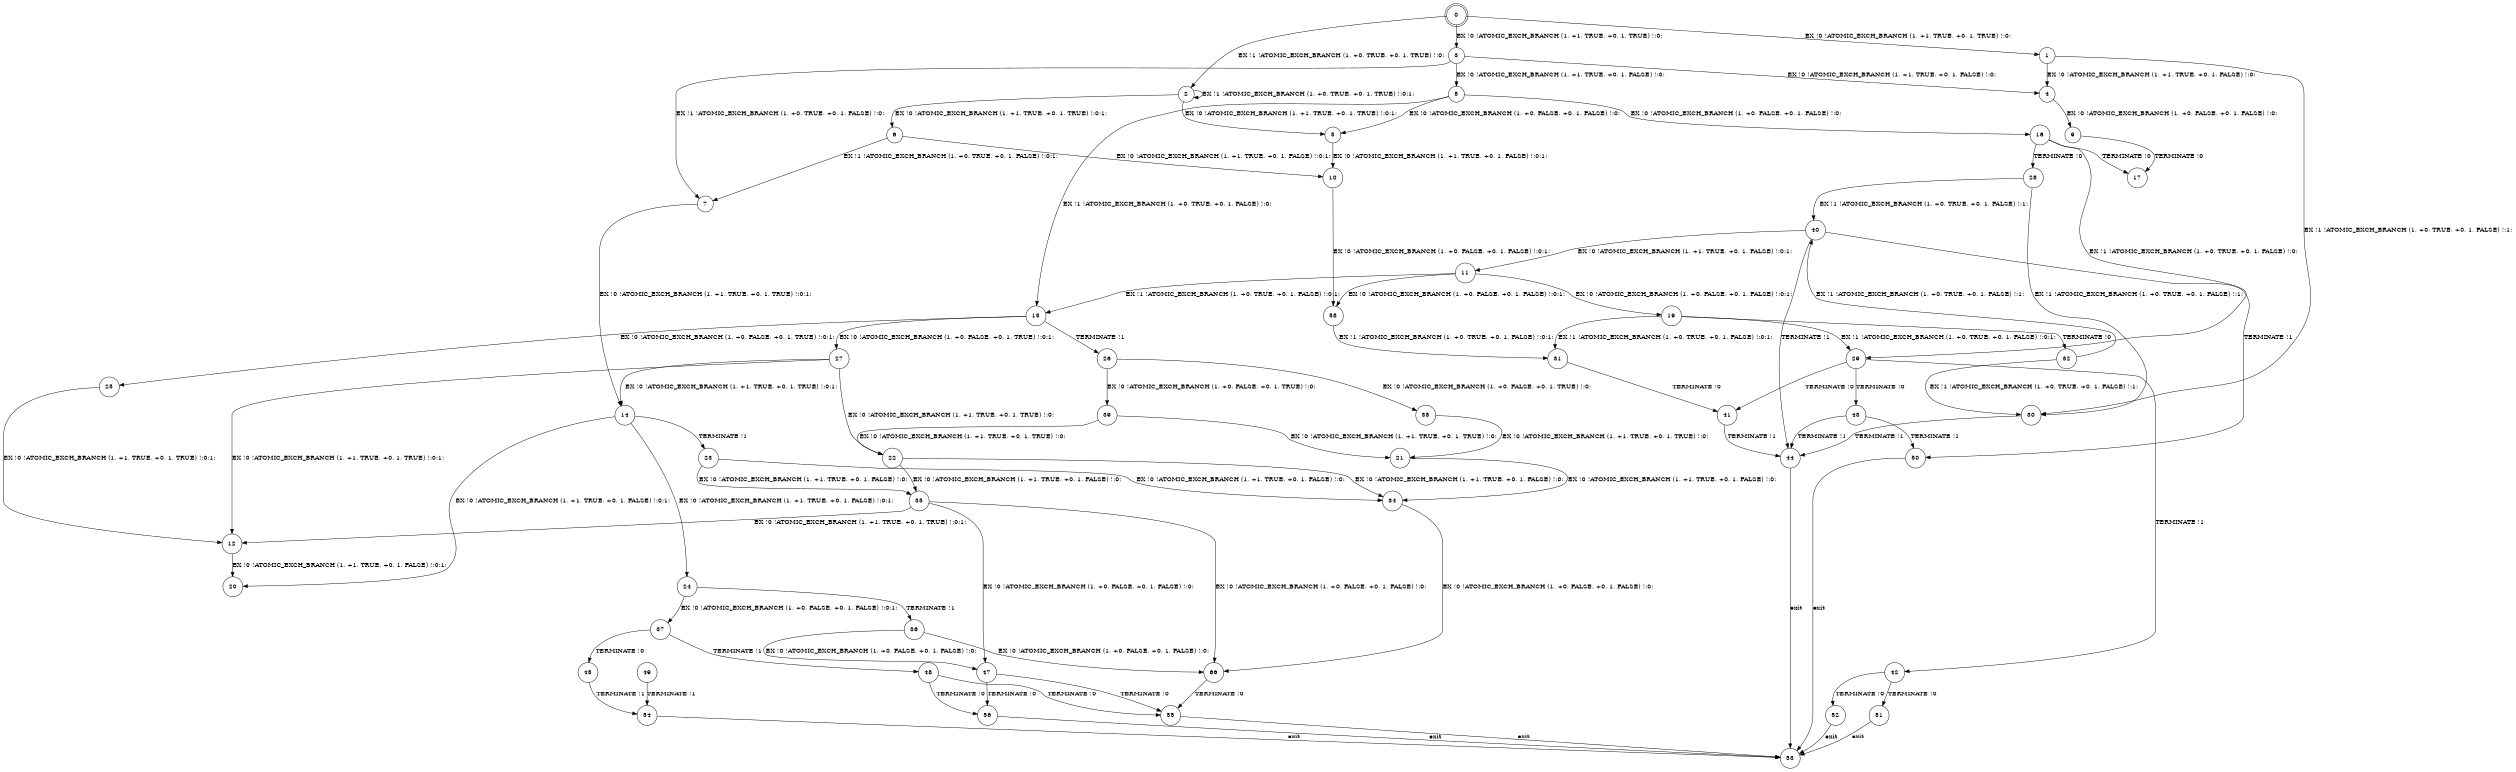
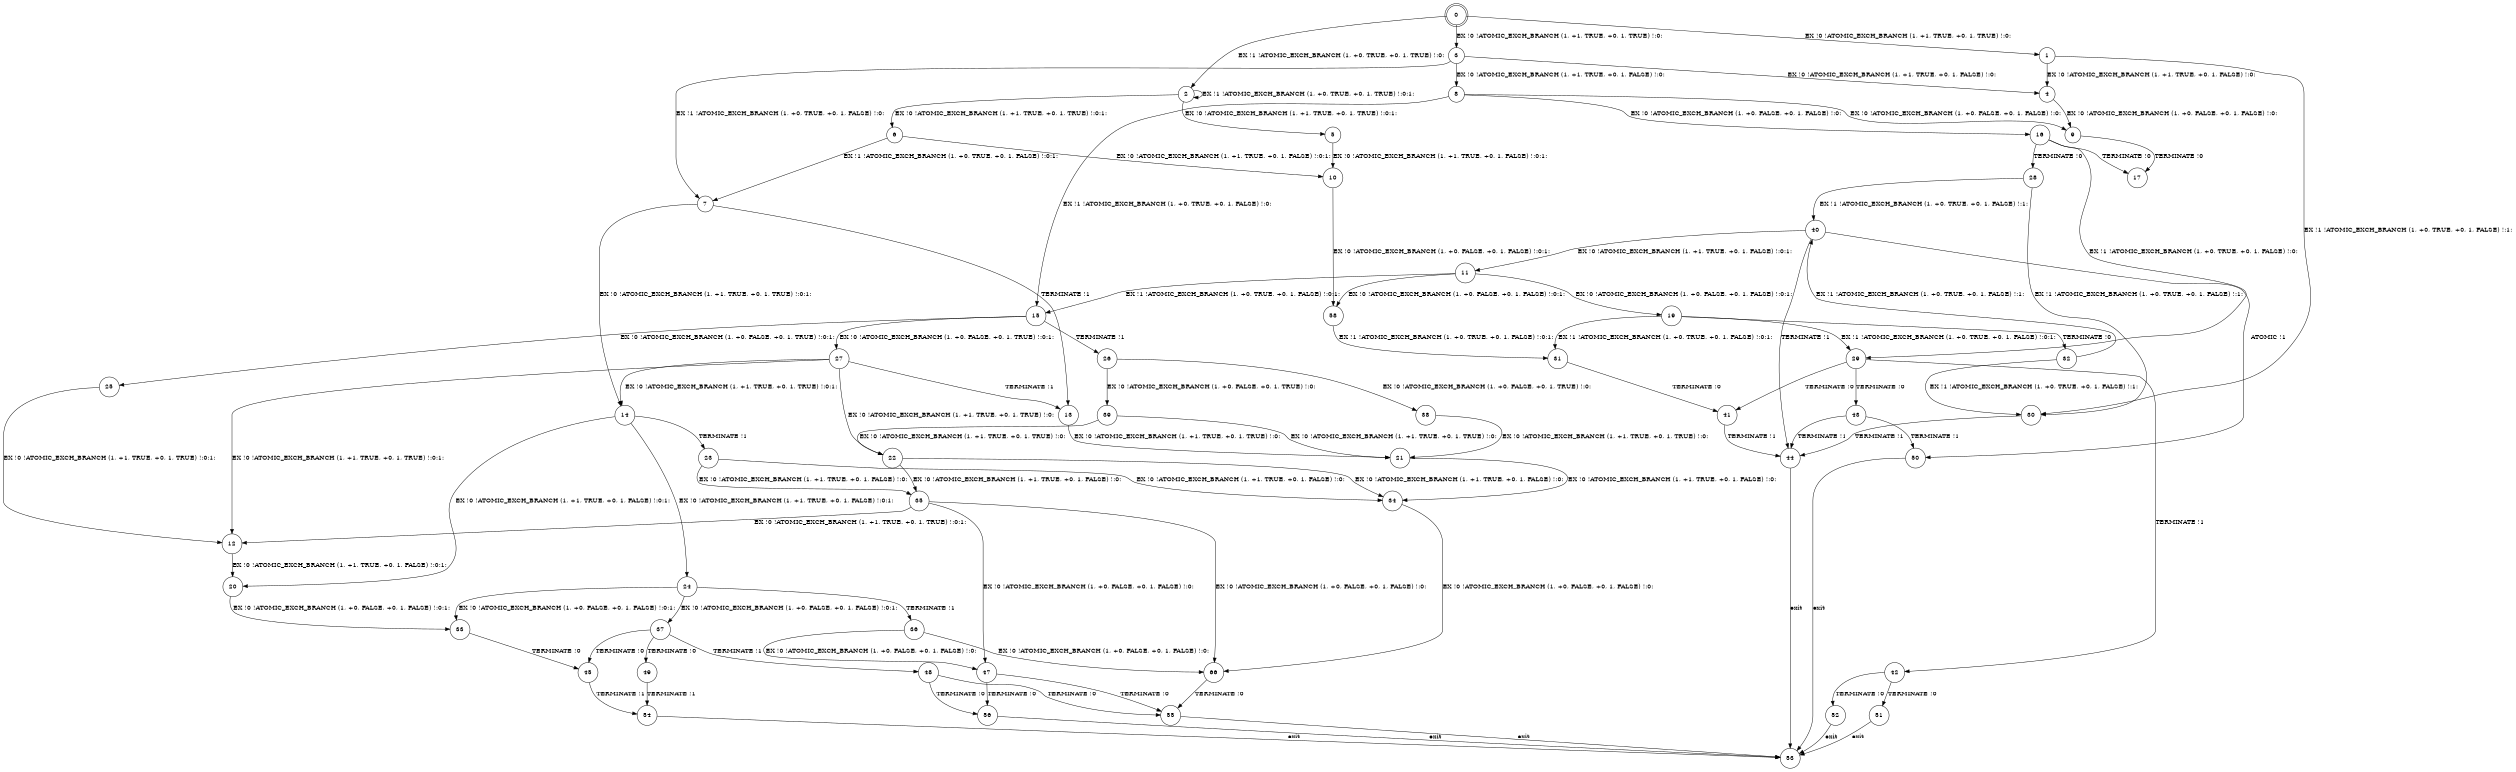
(1398, 117) -> (1766, 102)
(2268, 337) -> (2268, 337)
none -> (1068, 415)
none -> (460, 630)
none -> (648, 647)
